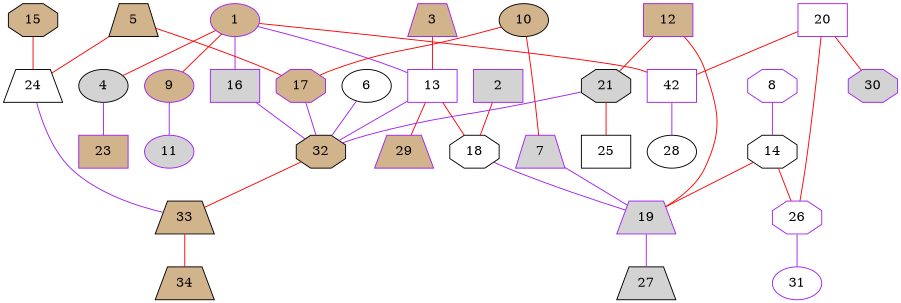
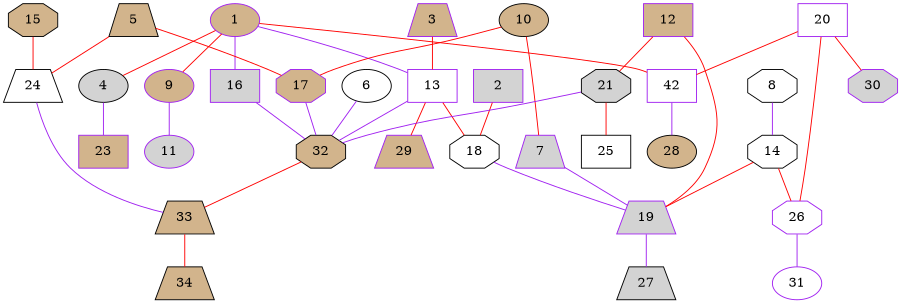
(772, 86) -> (772, 86)
(672, 152) -> (672, 152)
